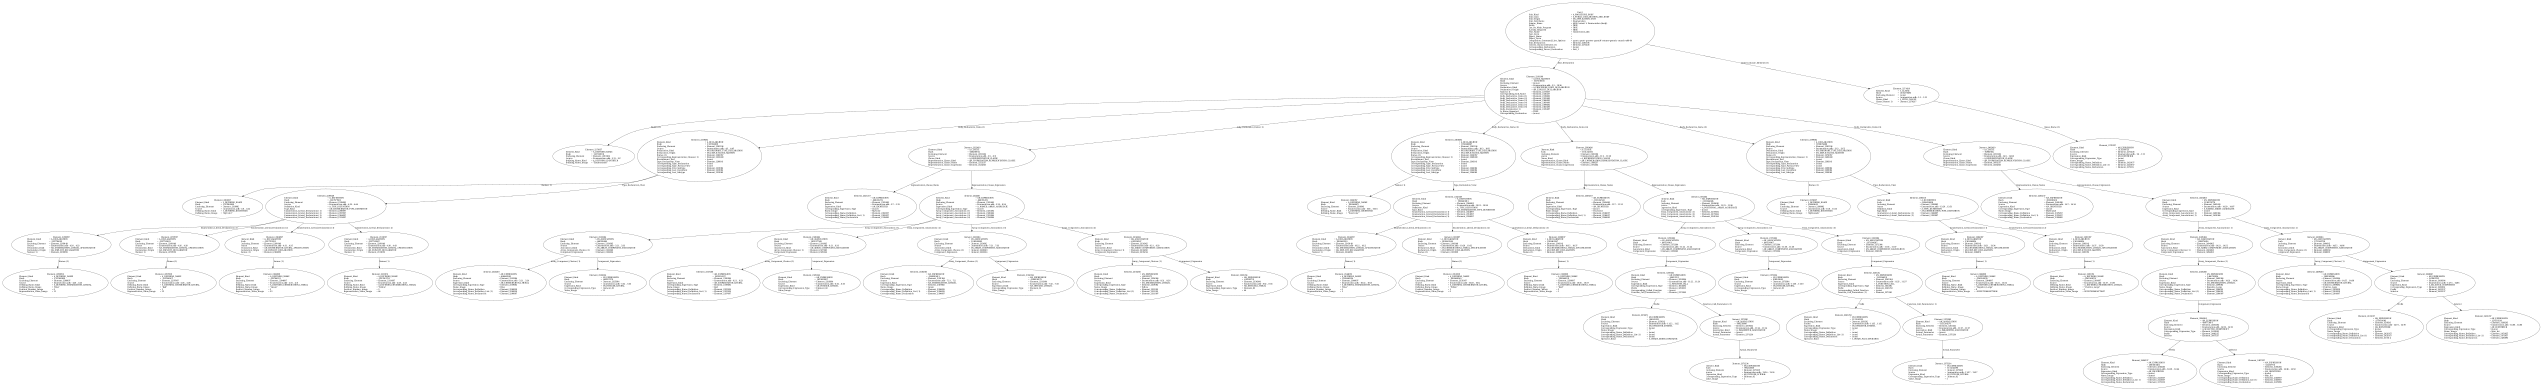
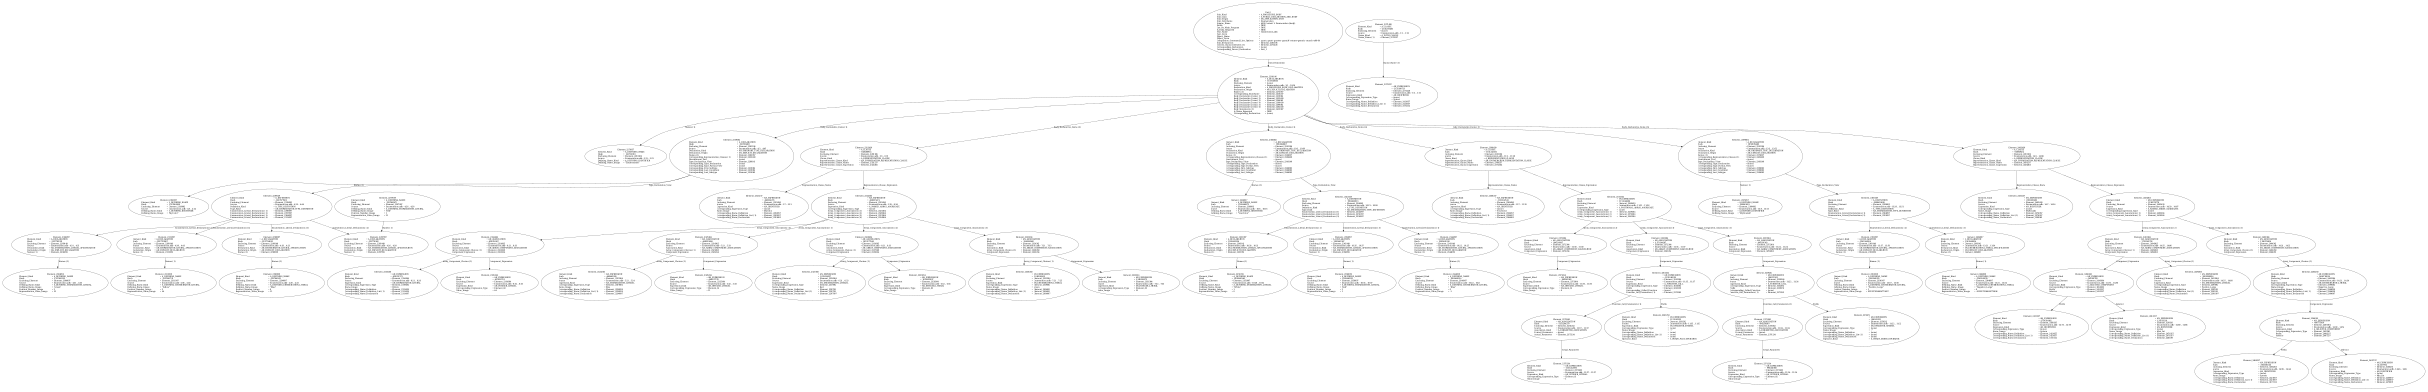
(1757, 66) -> none
(167, 262) -> (383, 226)
(1537, 289) -> (1321, 289)
